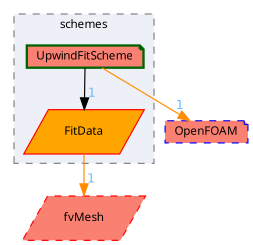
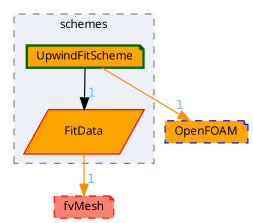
(85, 57) -> (85, 57)
(206, 132) -> (206, 132)
(84, 218) -> (84, 207)
